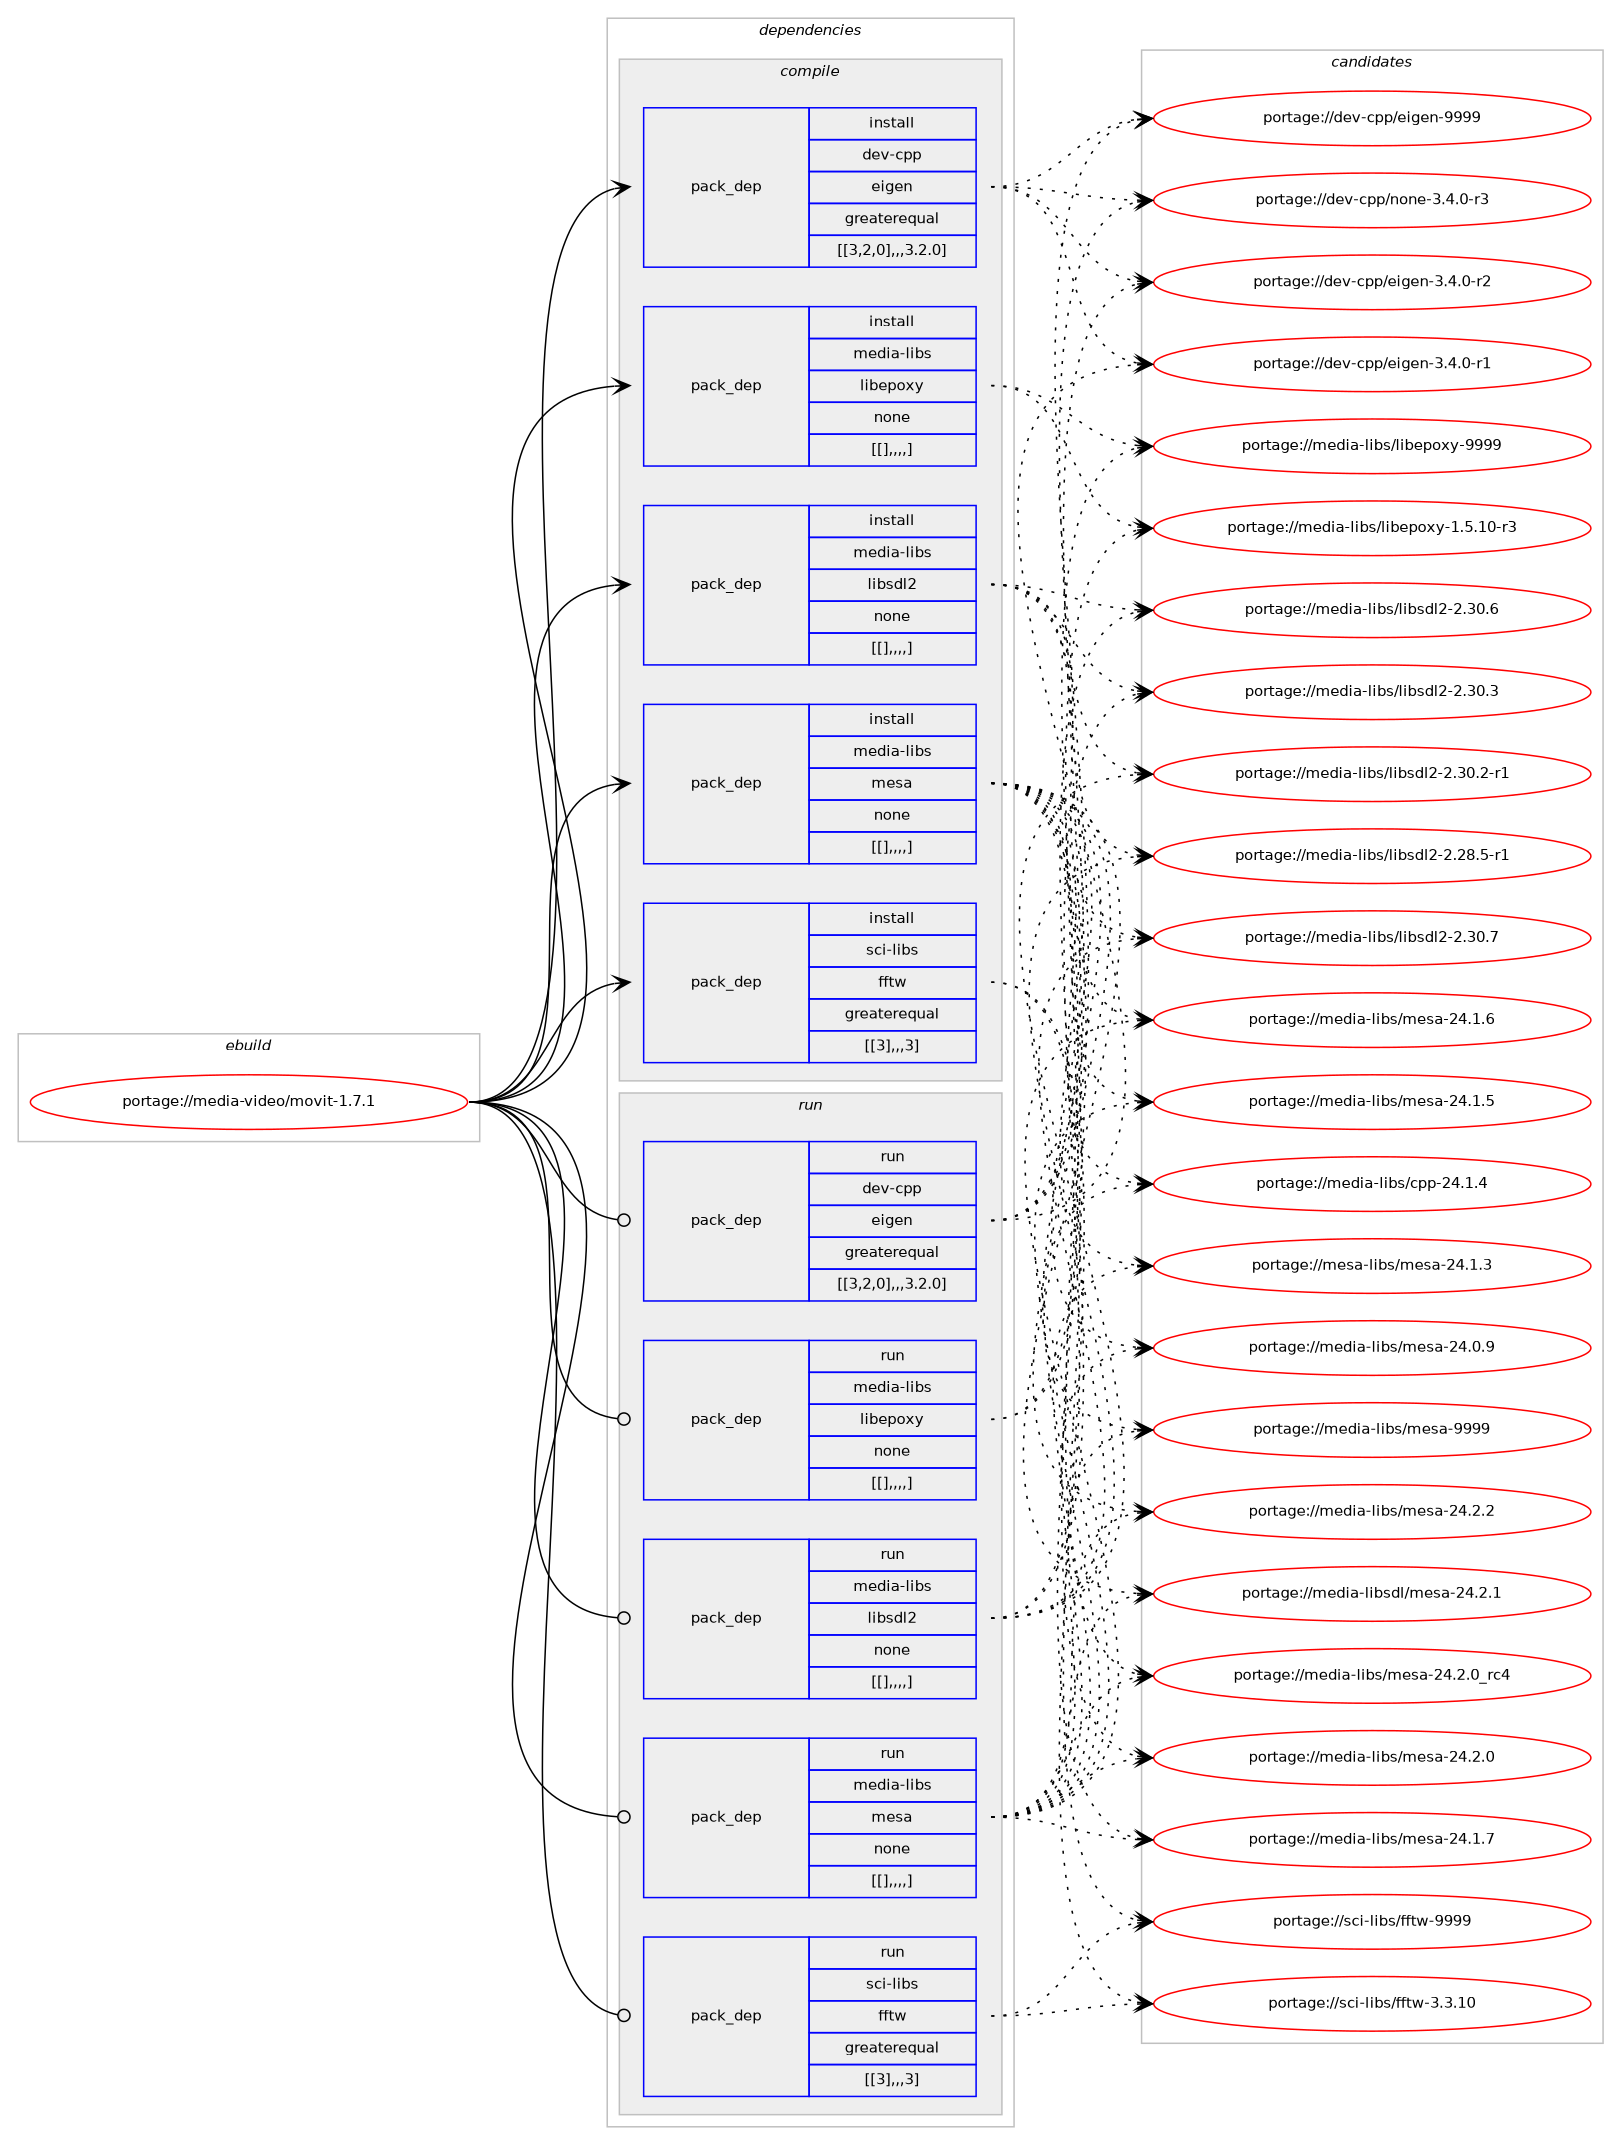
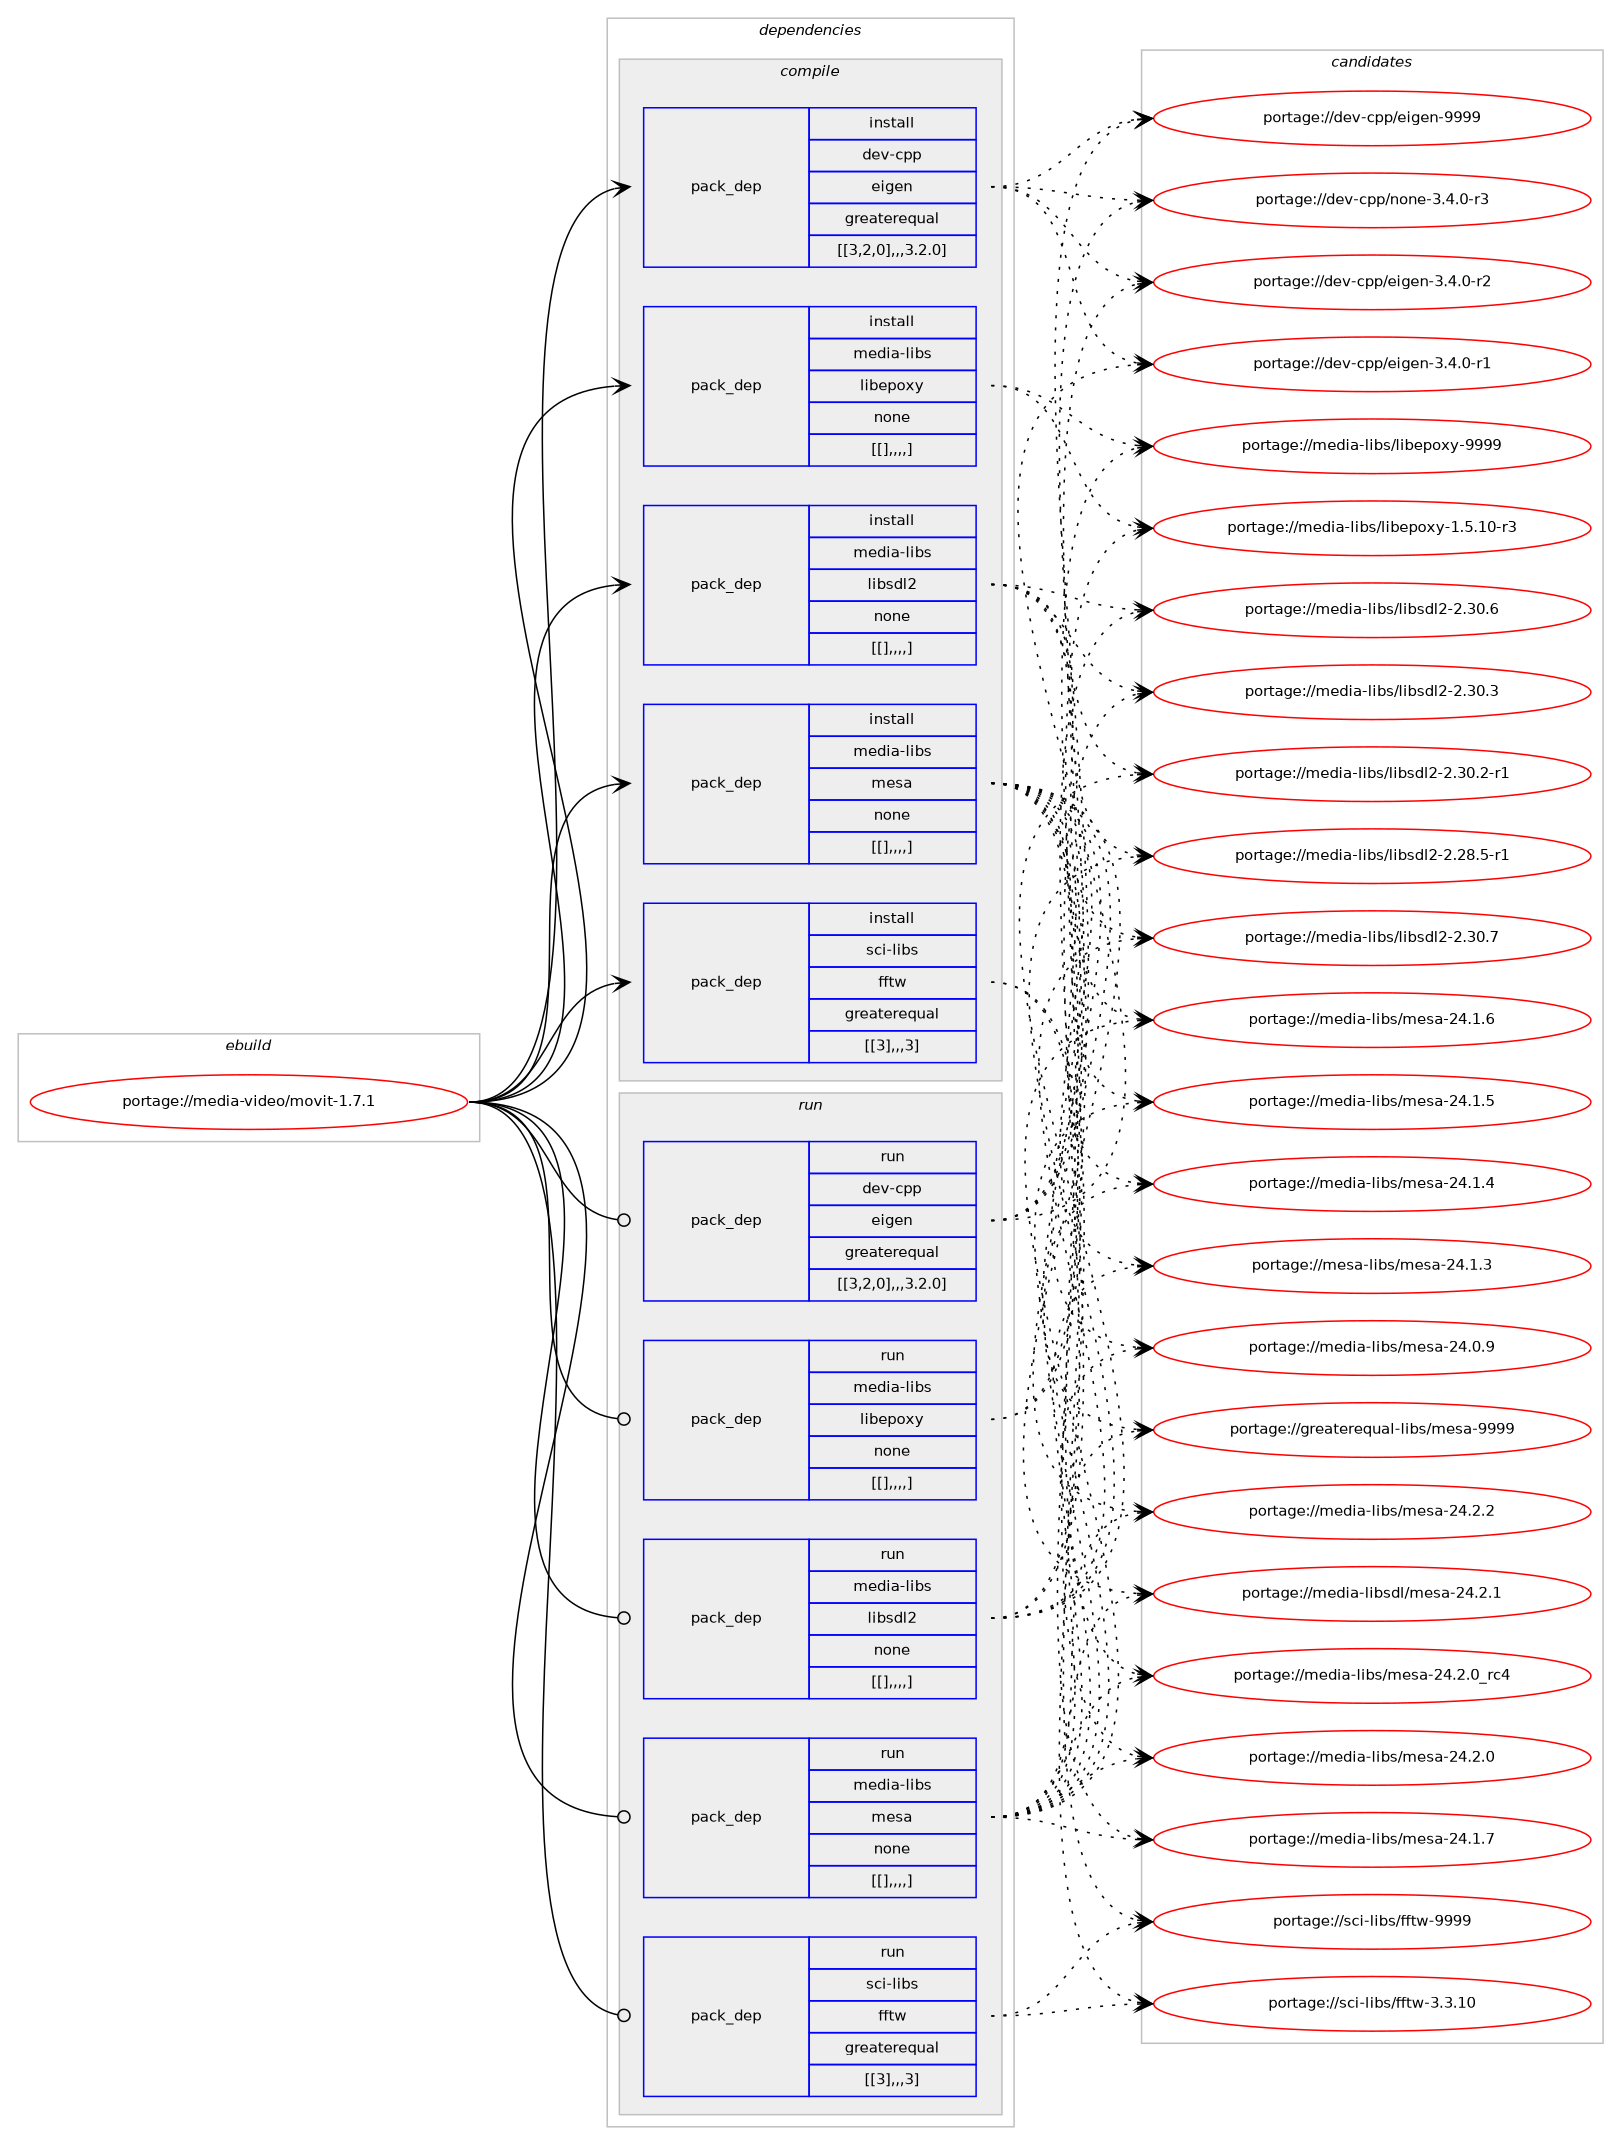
(1372, 1184) -> (1372, 1184)
(1372, 1430) -> (1372, 1430)
